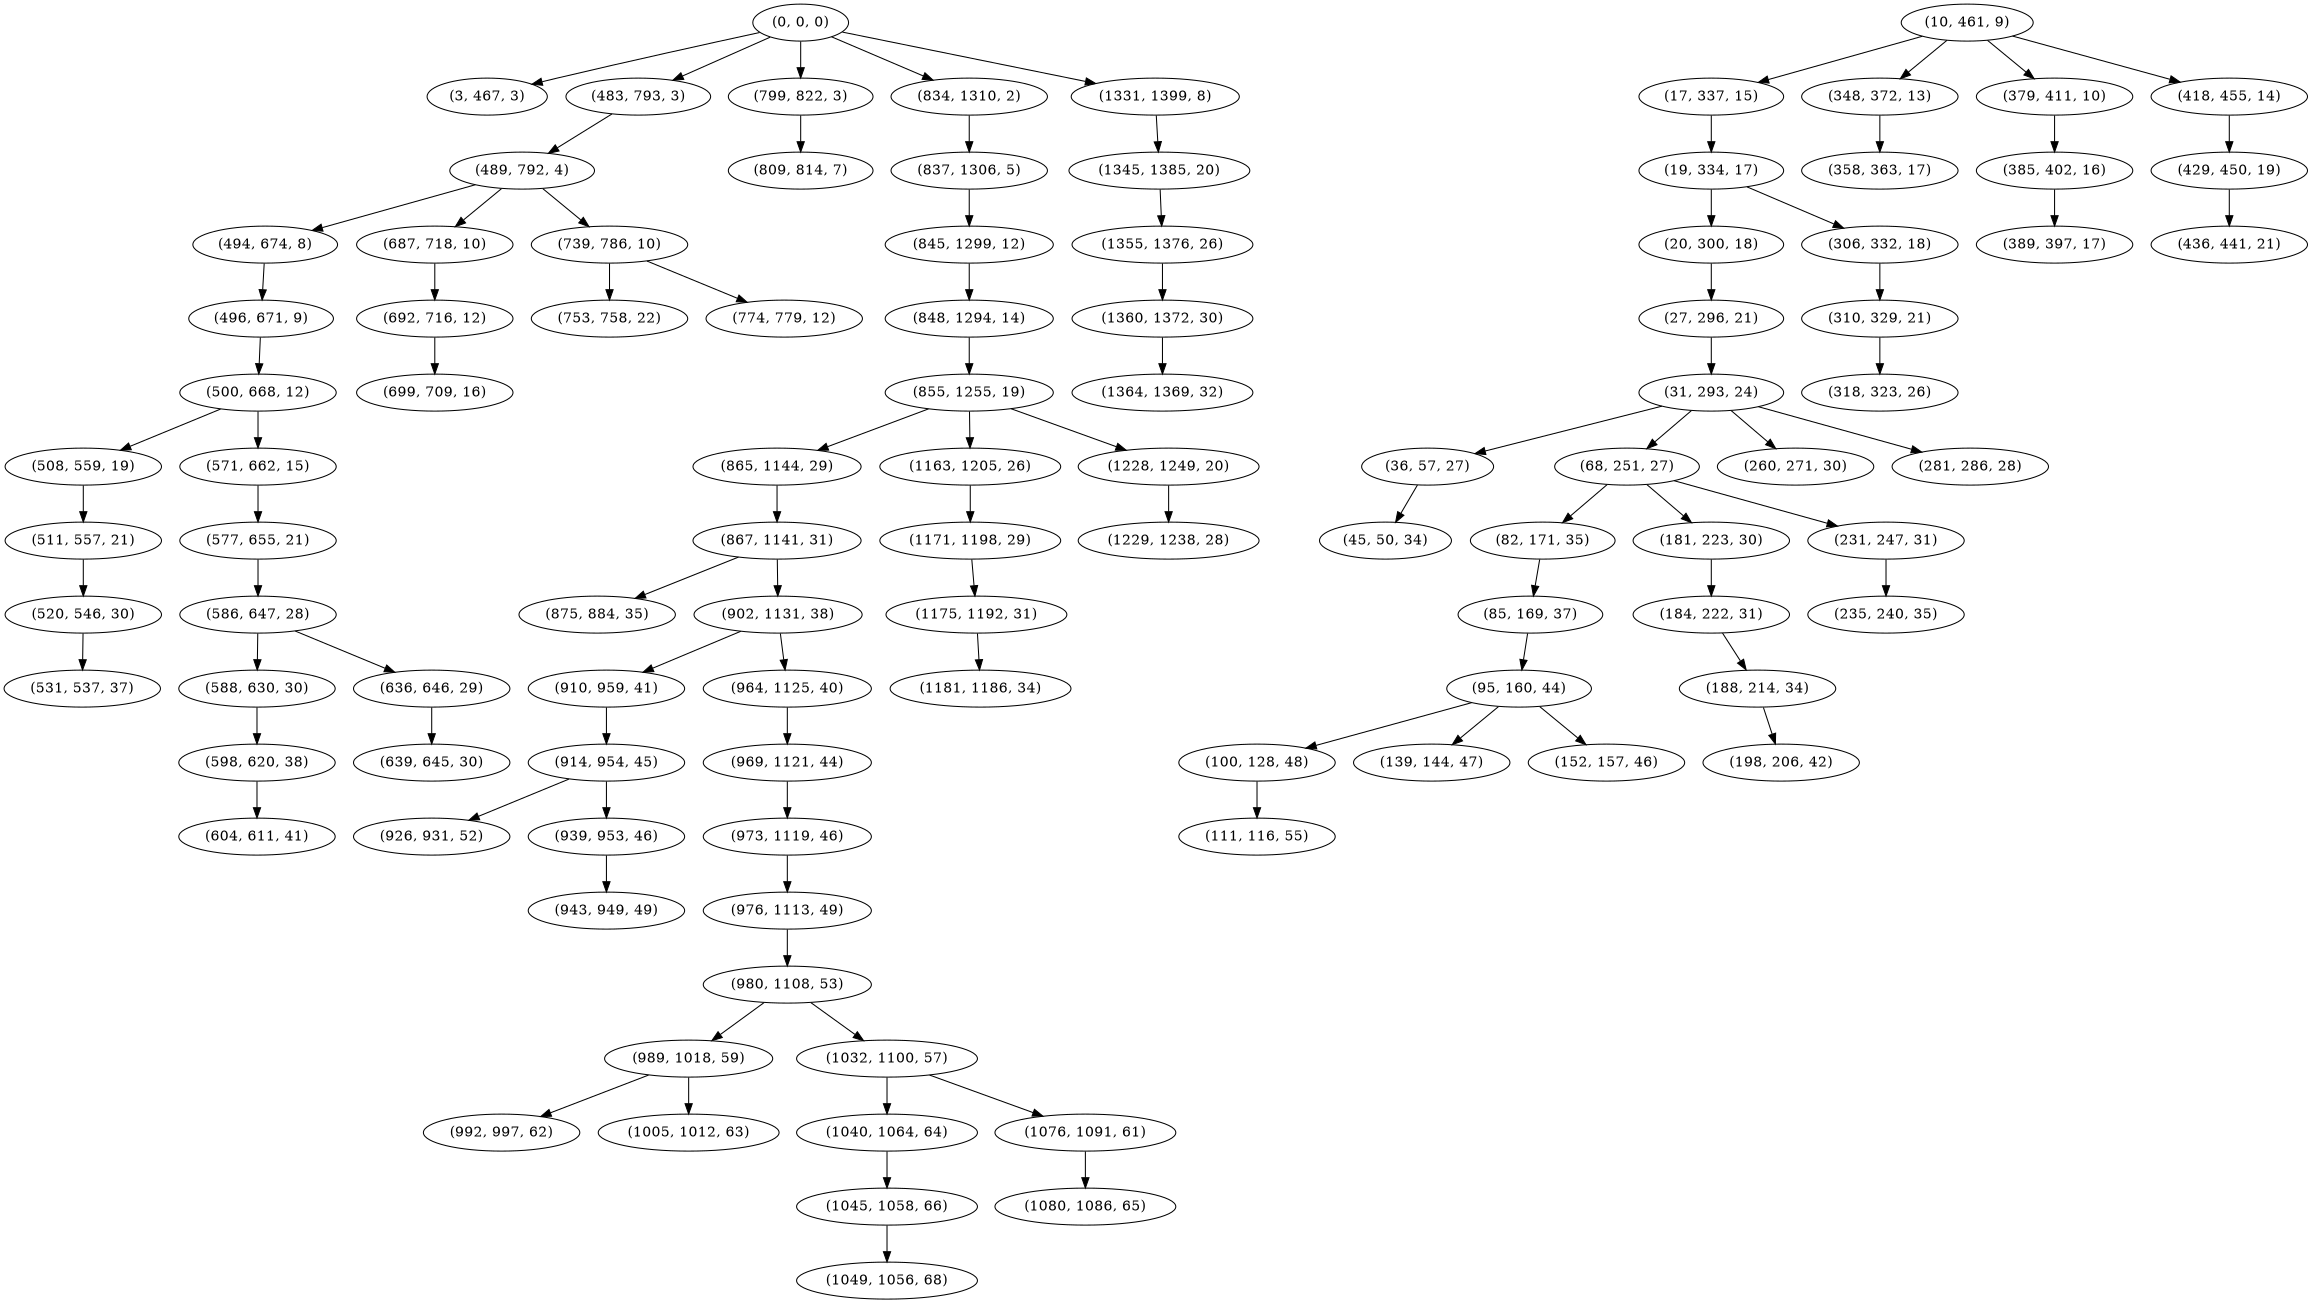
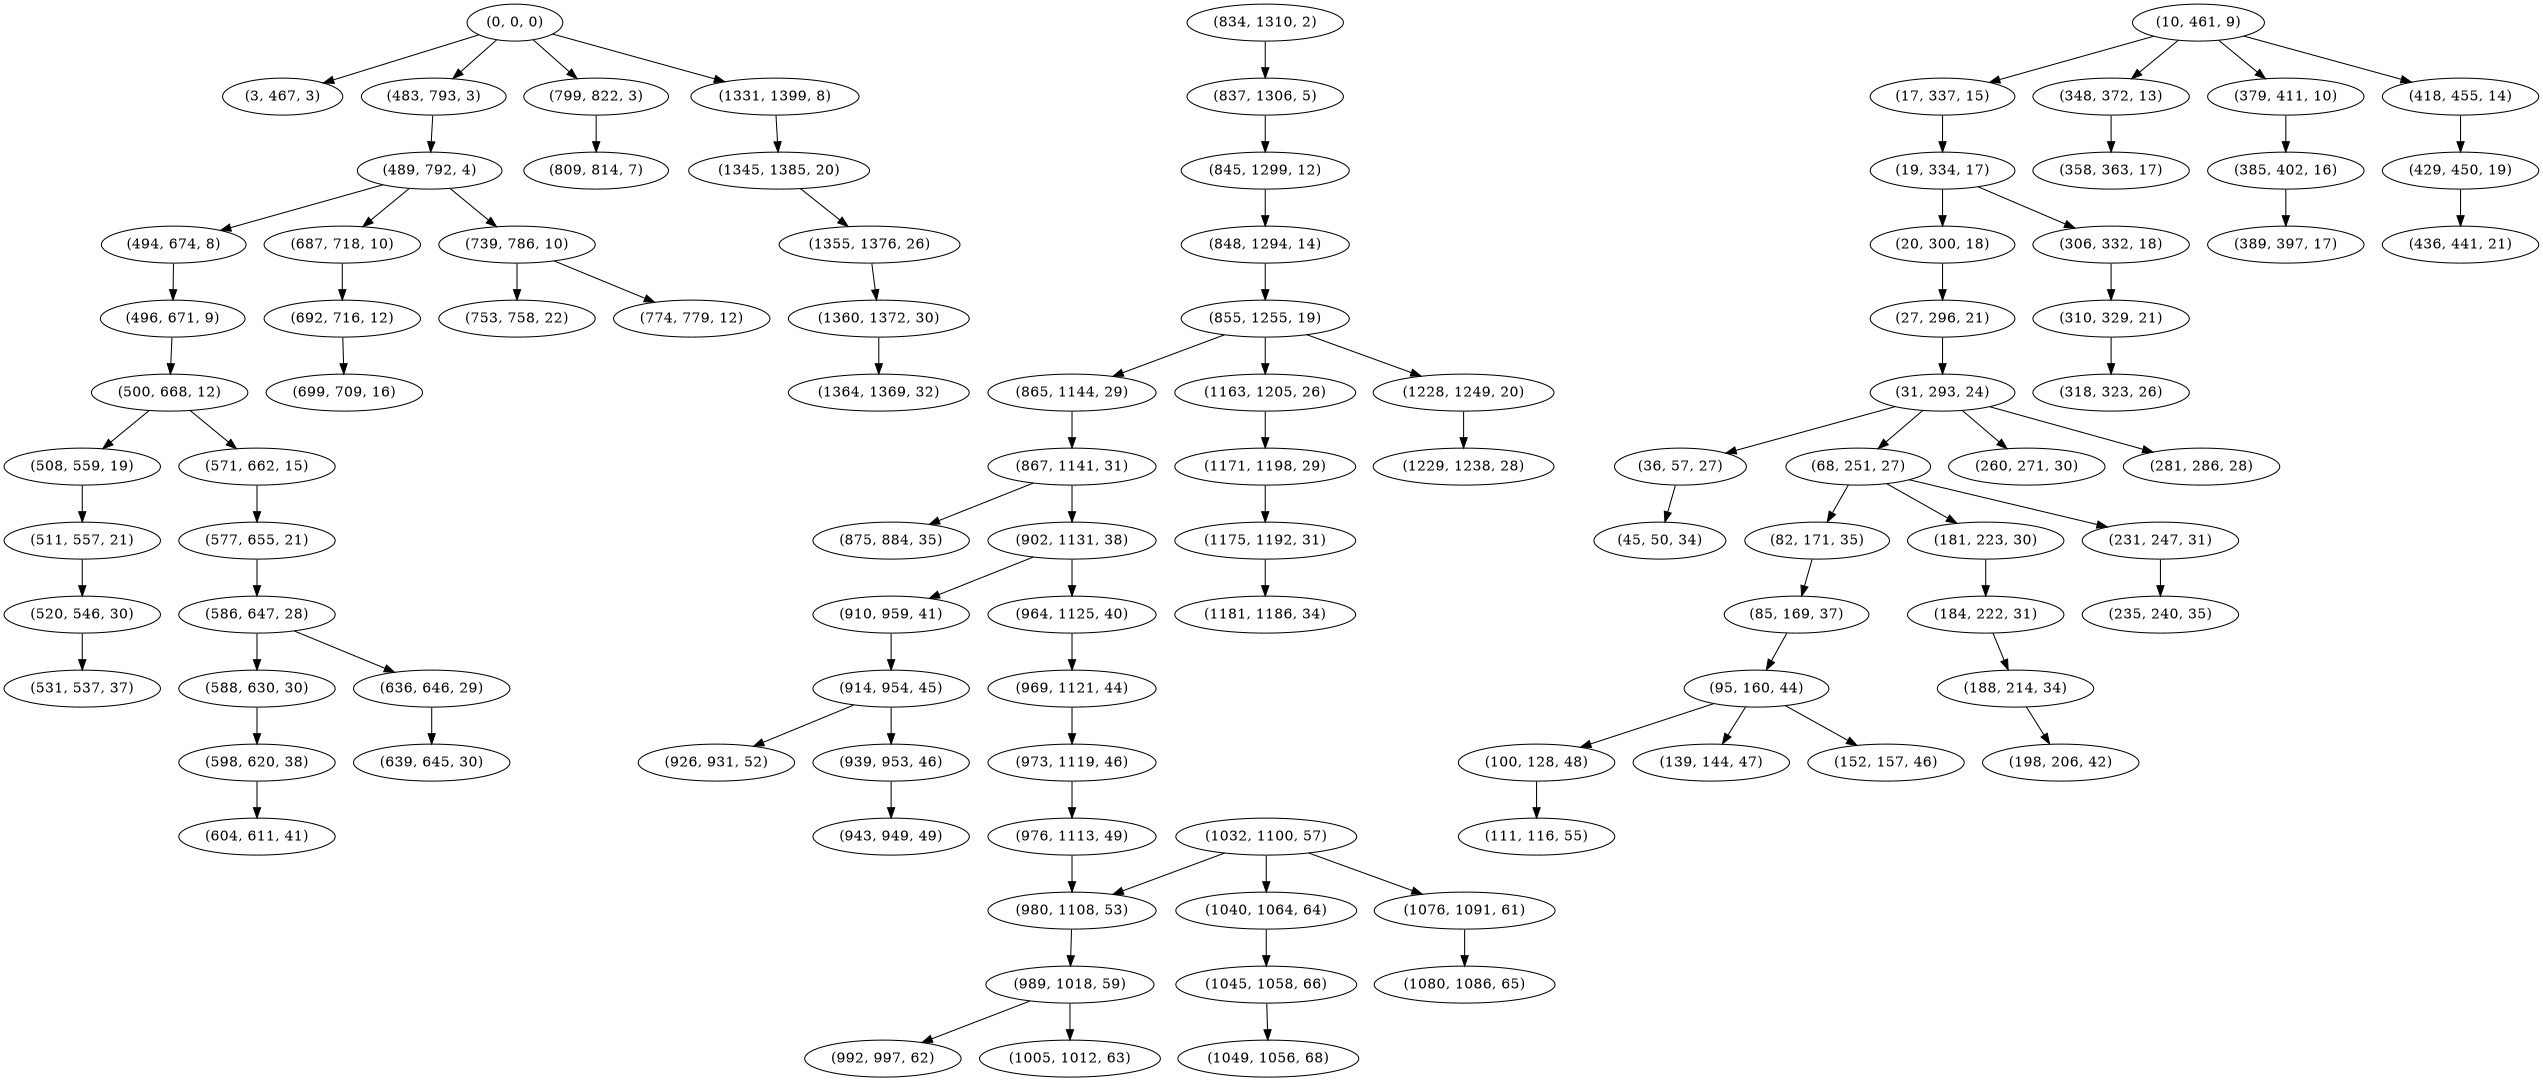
(877, 56) -> none
(833, 1019) -> (1174, 872)
